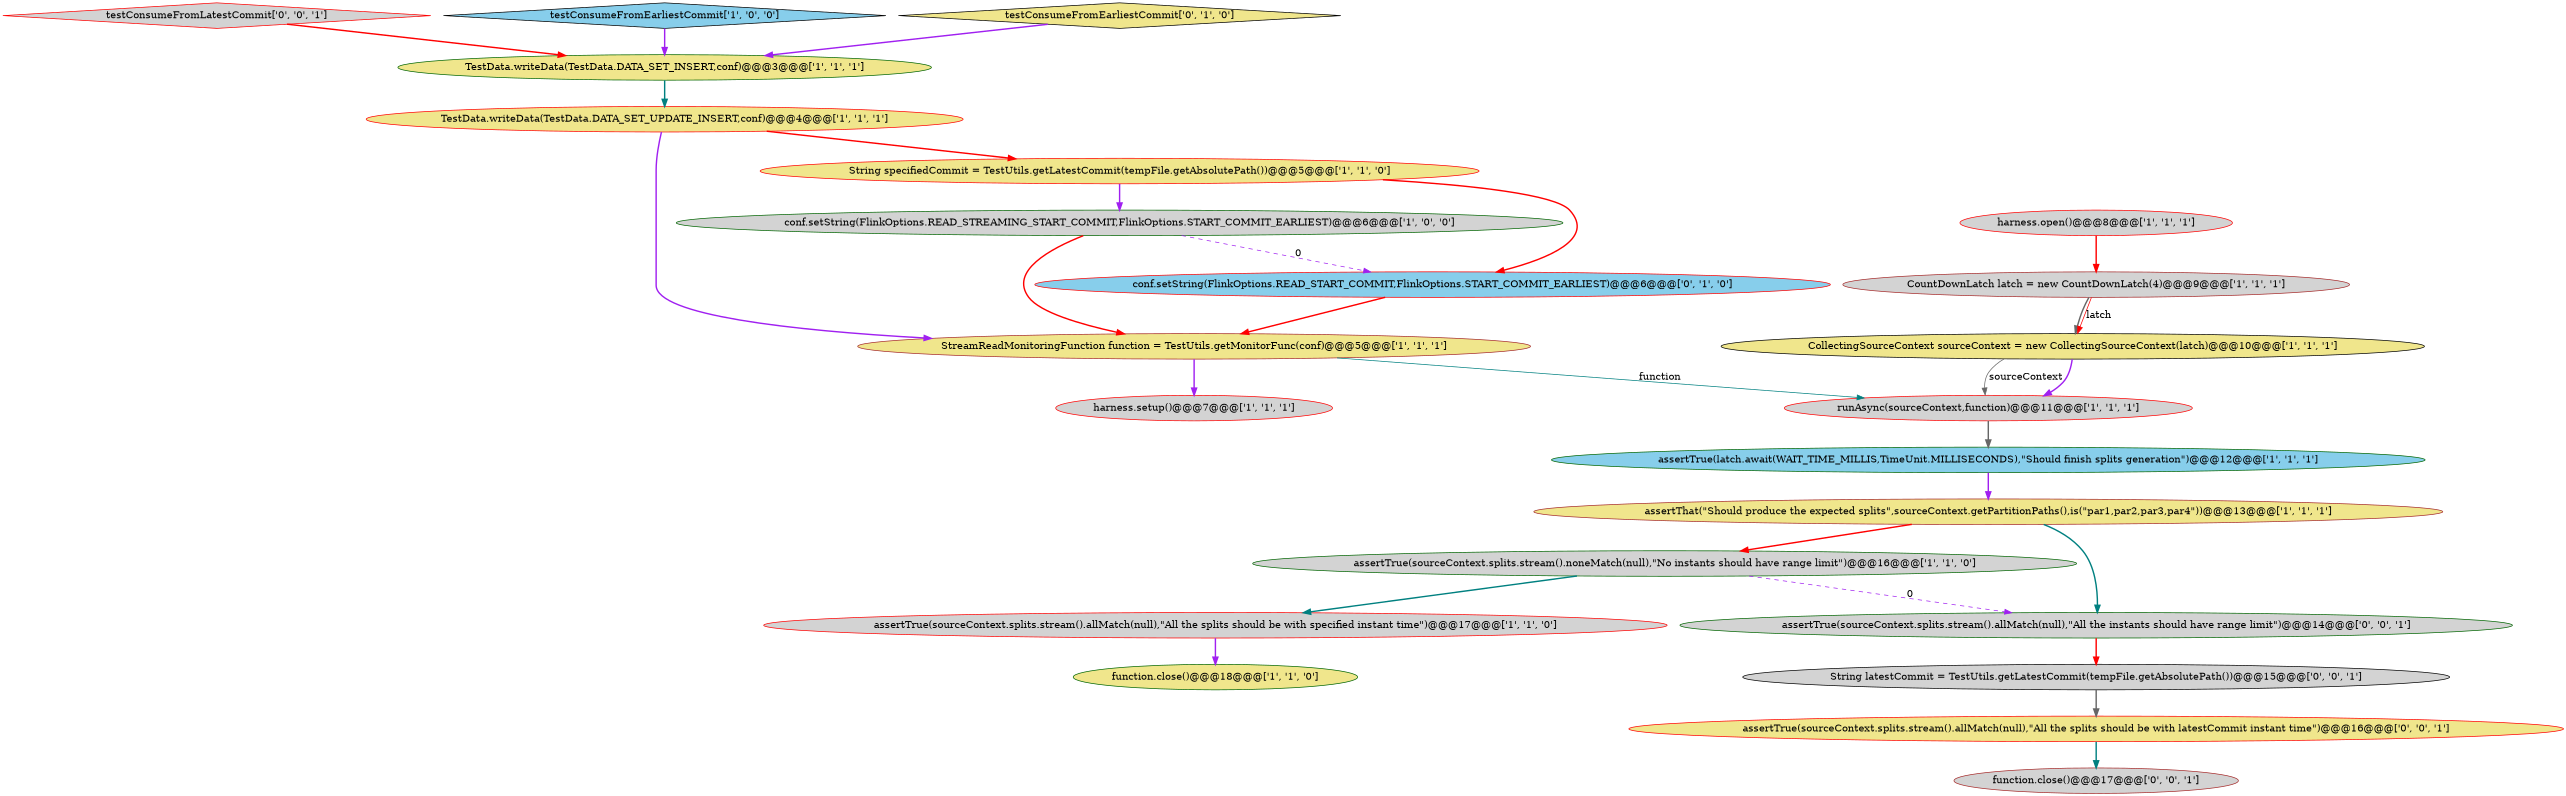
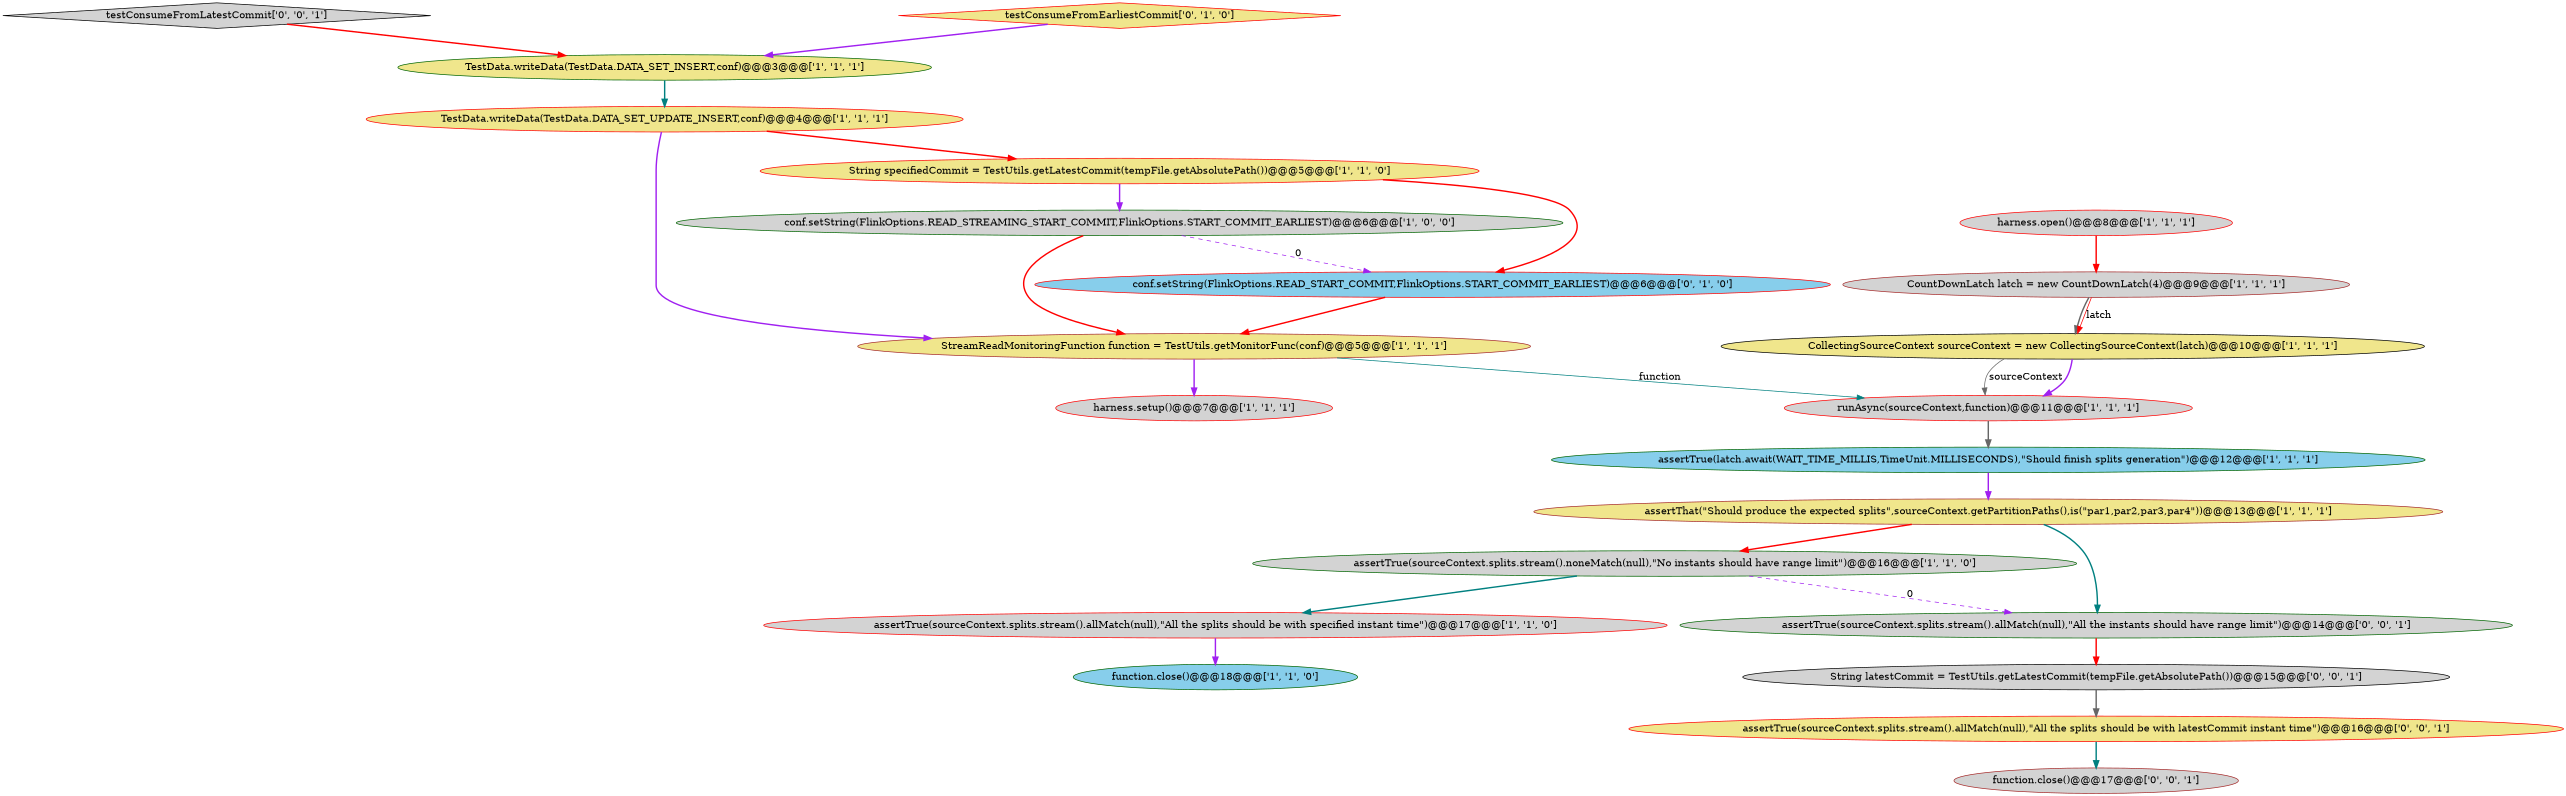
(217, 16) -> (217, 16)
(665, 16) -> none
(1120, 16) -> (1120, 16)
(1215, 677) -> (1215, 677)
